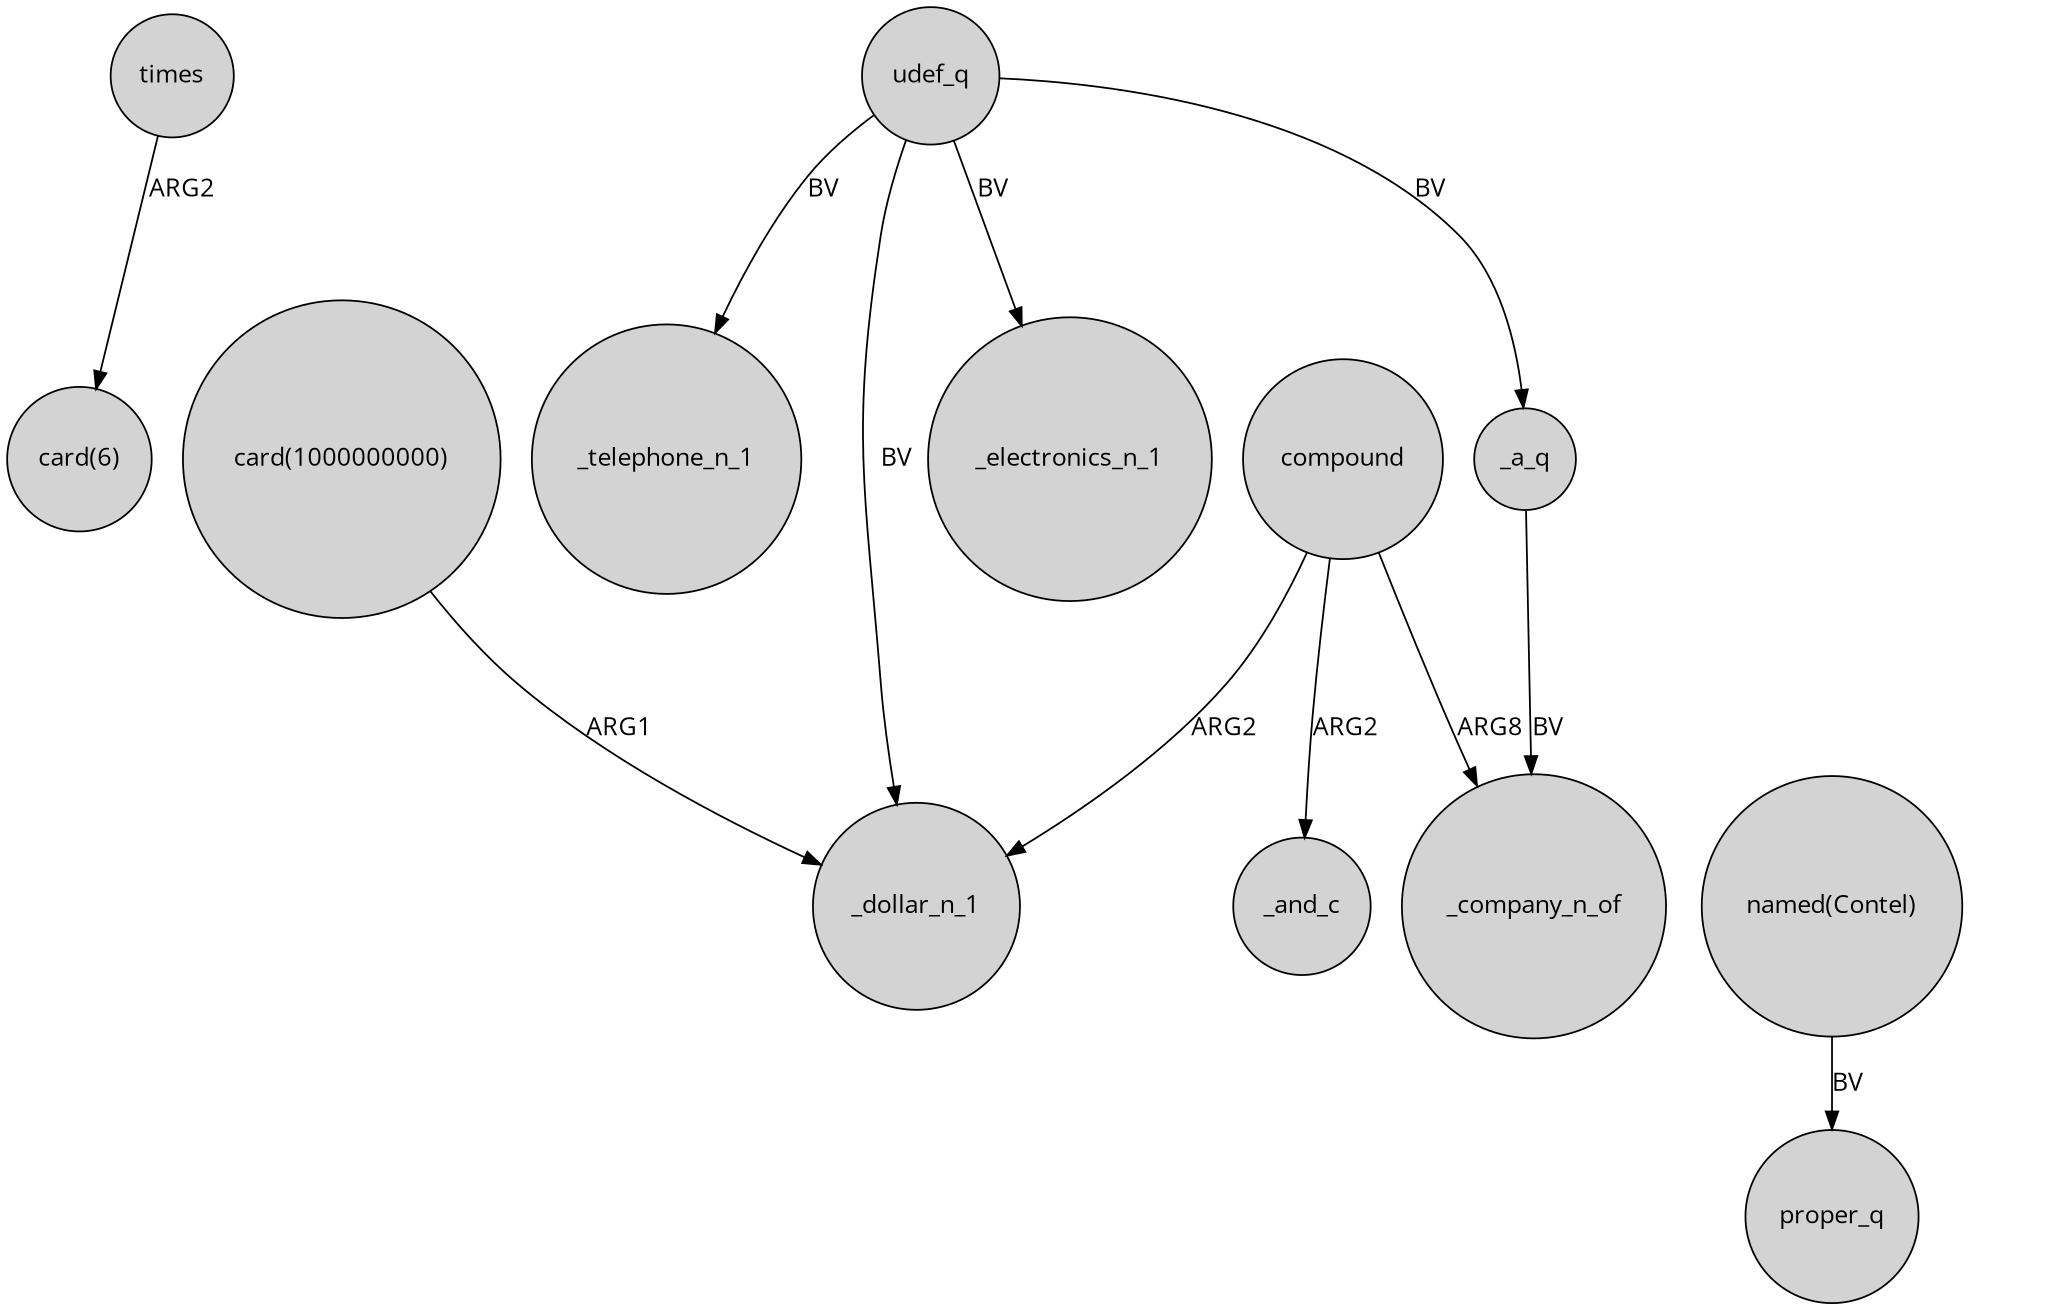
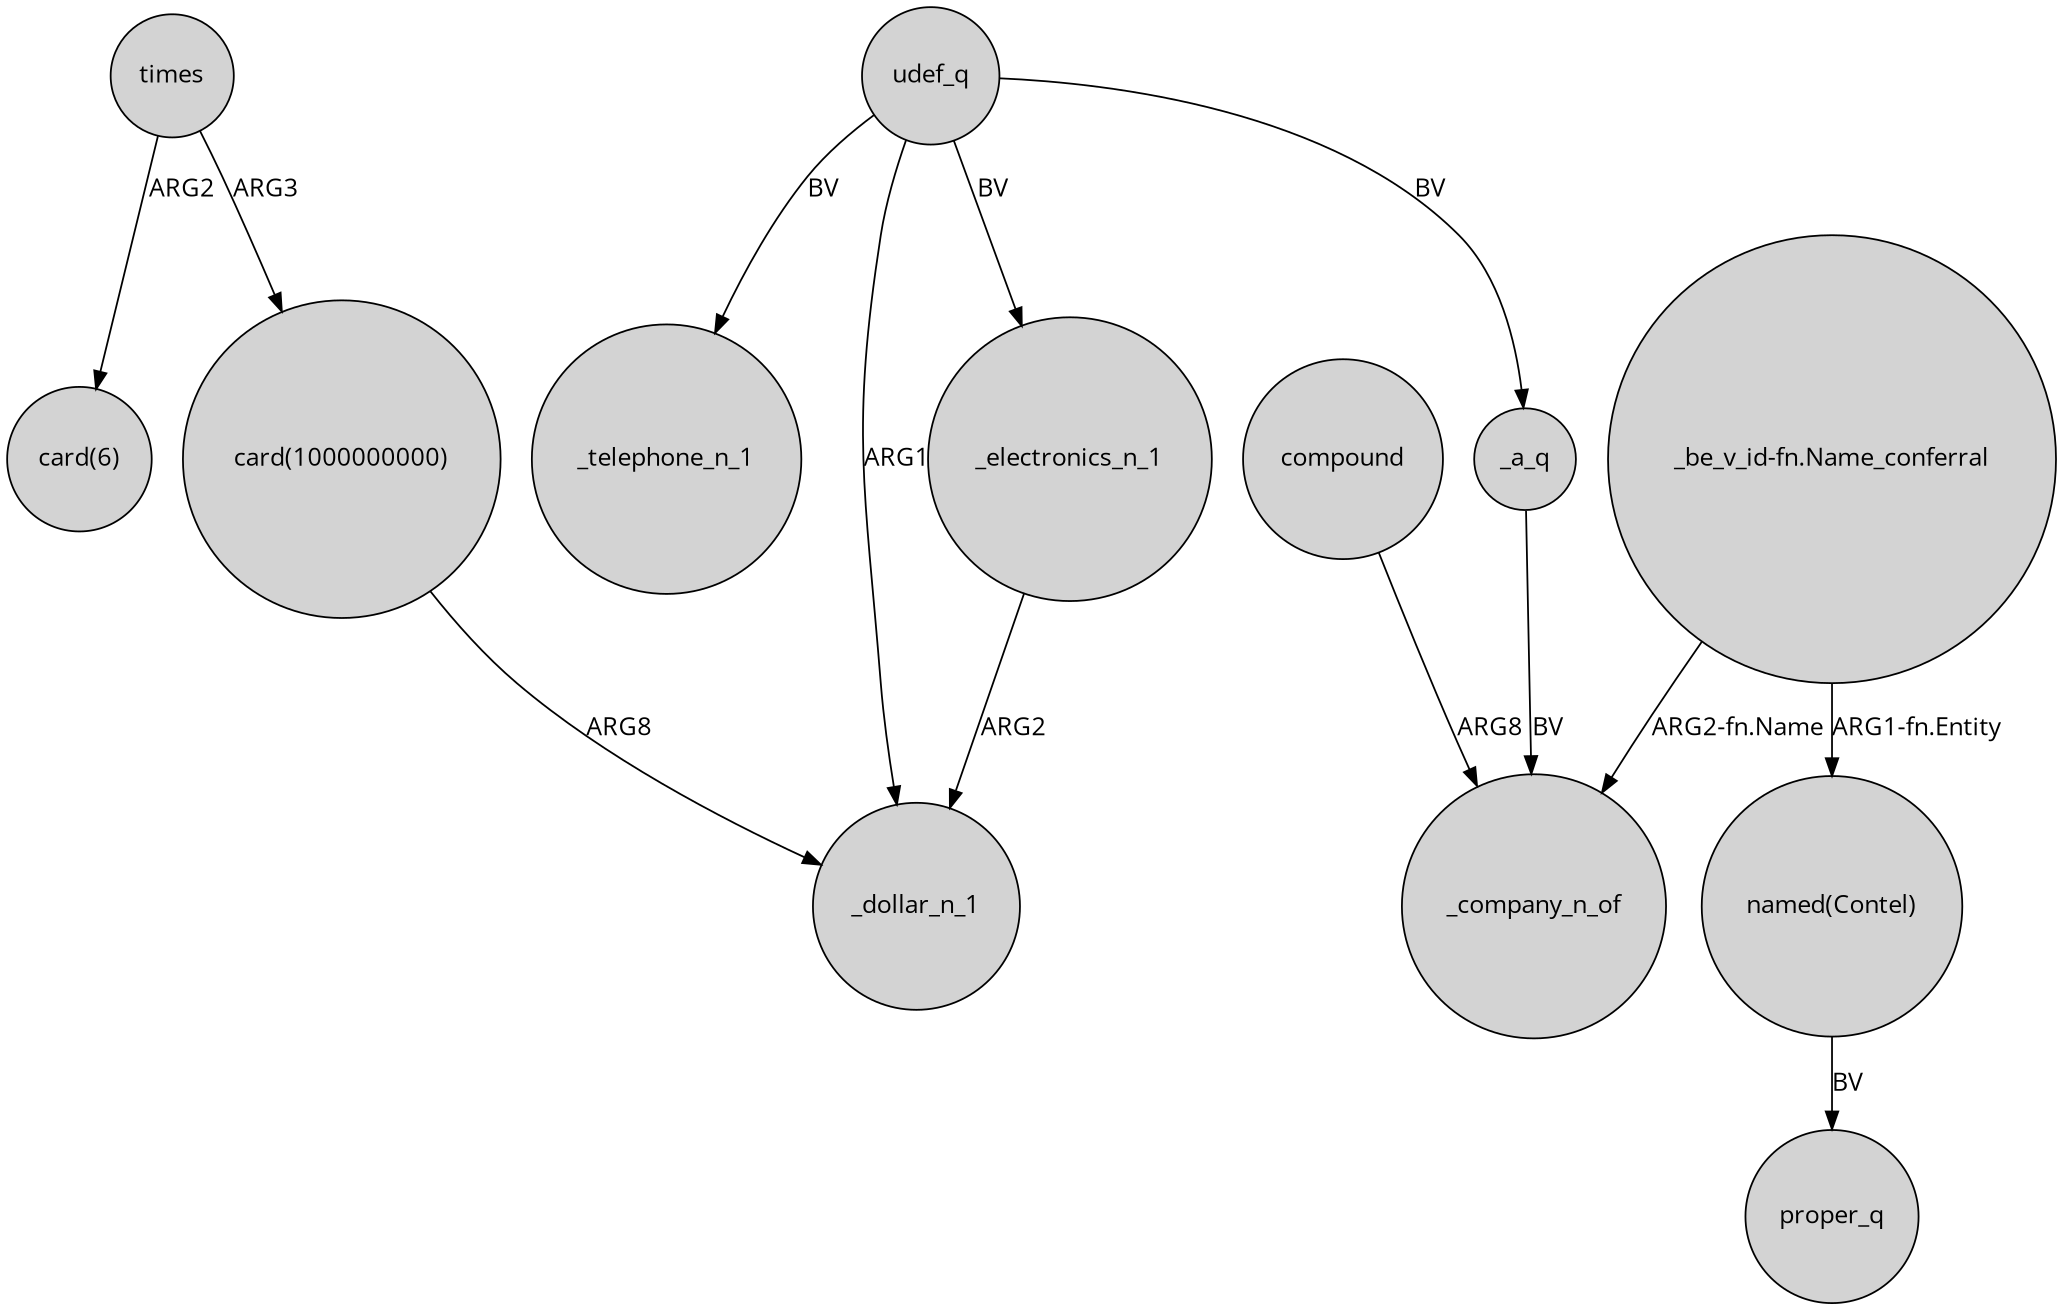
none -> (239, 212)
(897, 459) -> (897, 459)
none -> (1832, 459)
(1189, 722) -> (990, 692)
(619, 729) -> (619, 729)
(1302, 906) -> none
